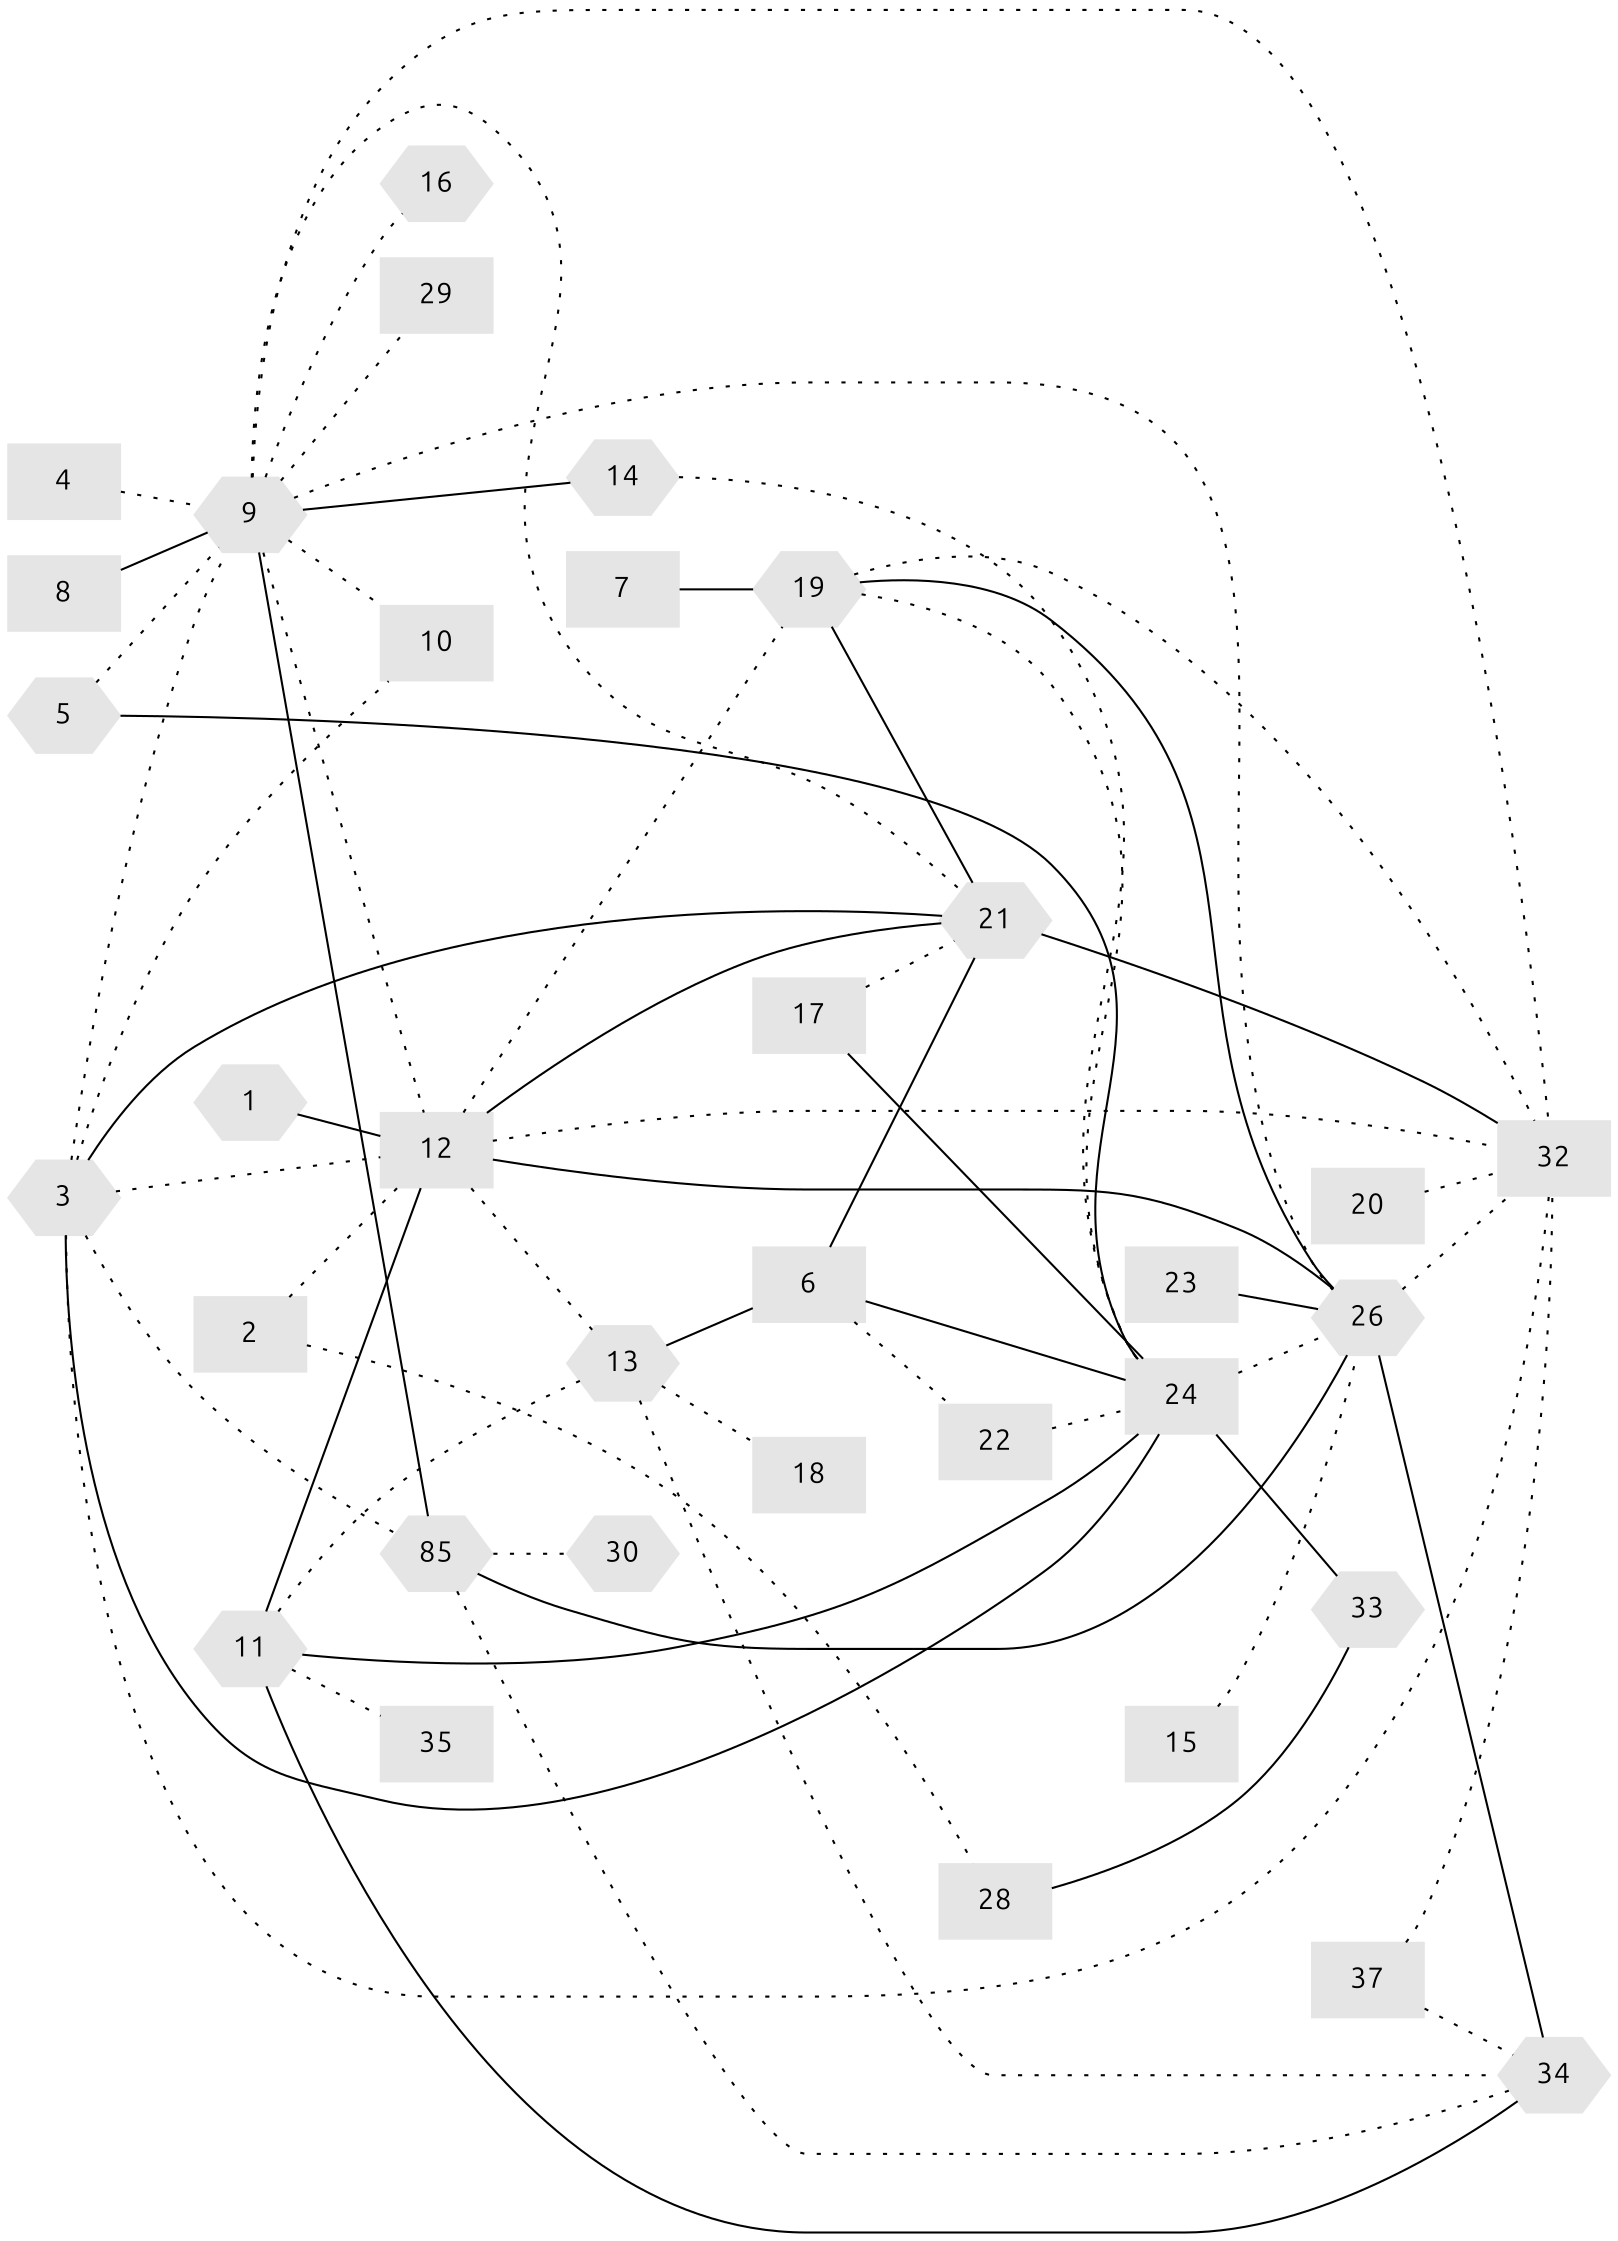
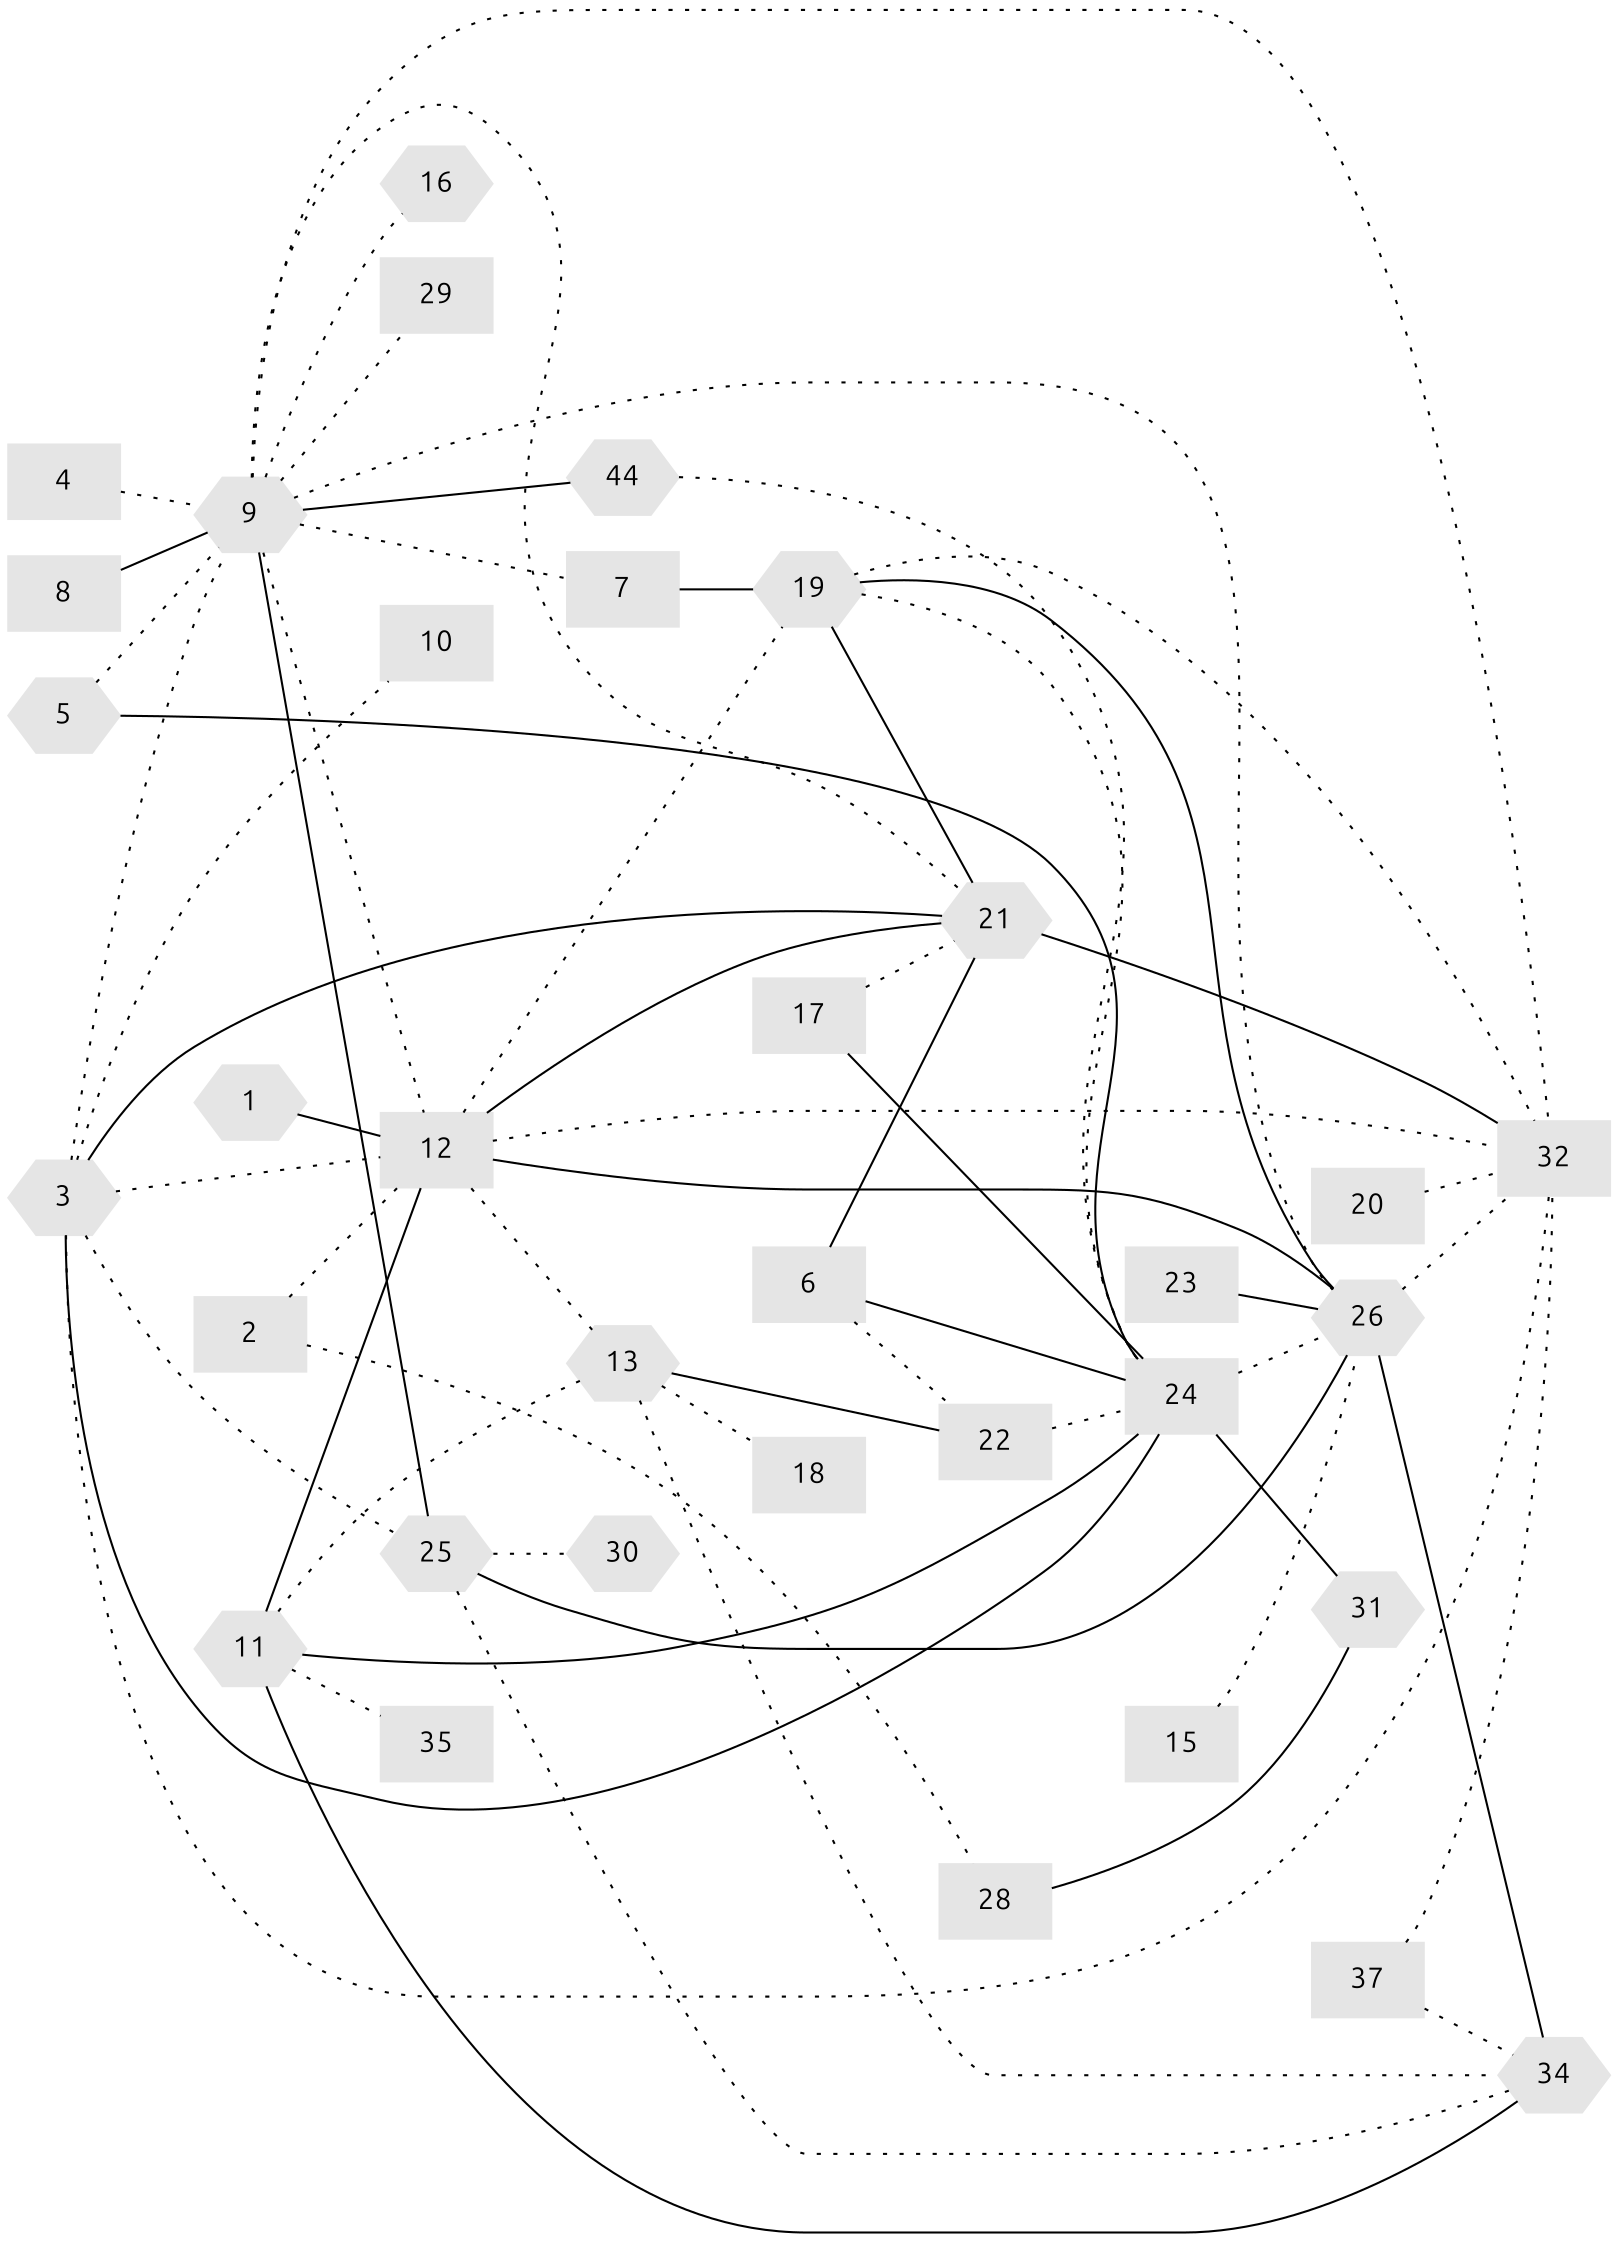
(623, 478) -> (623, 478)
(335, 573) -> (433, 551)
(710, 1327) -> (805, 1402)
(437, 1554) -> (437, 1554)
(1368, 1610) -> (1368, 1610)
